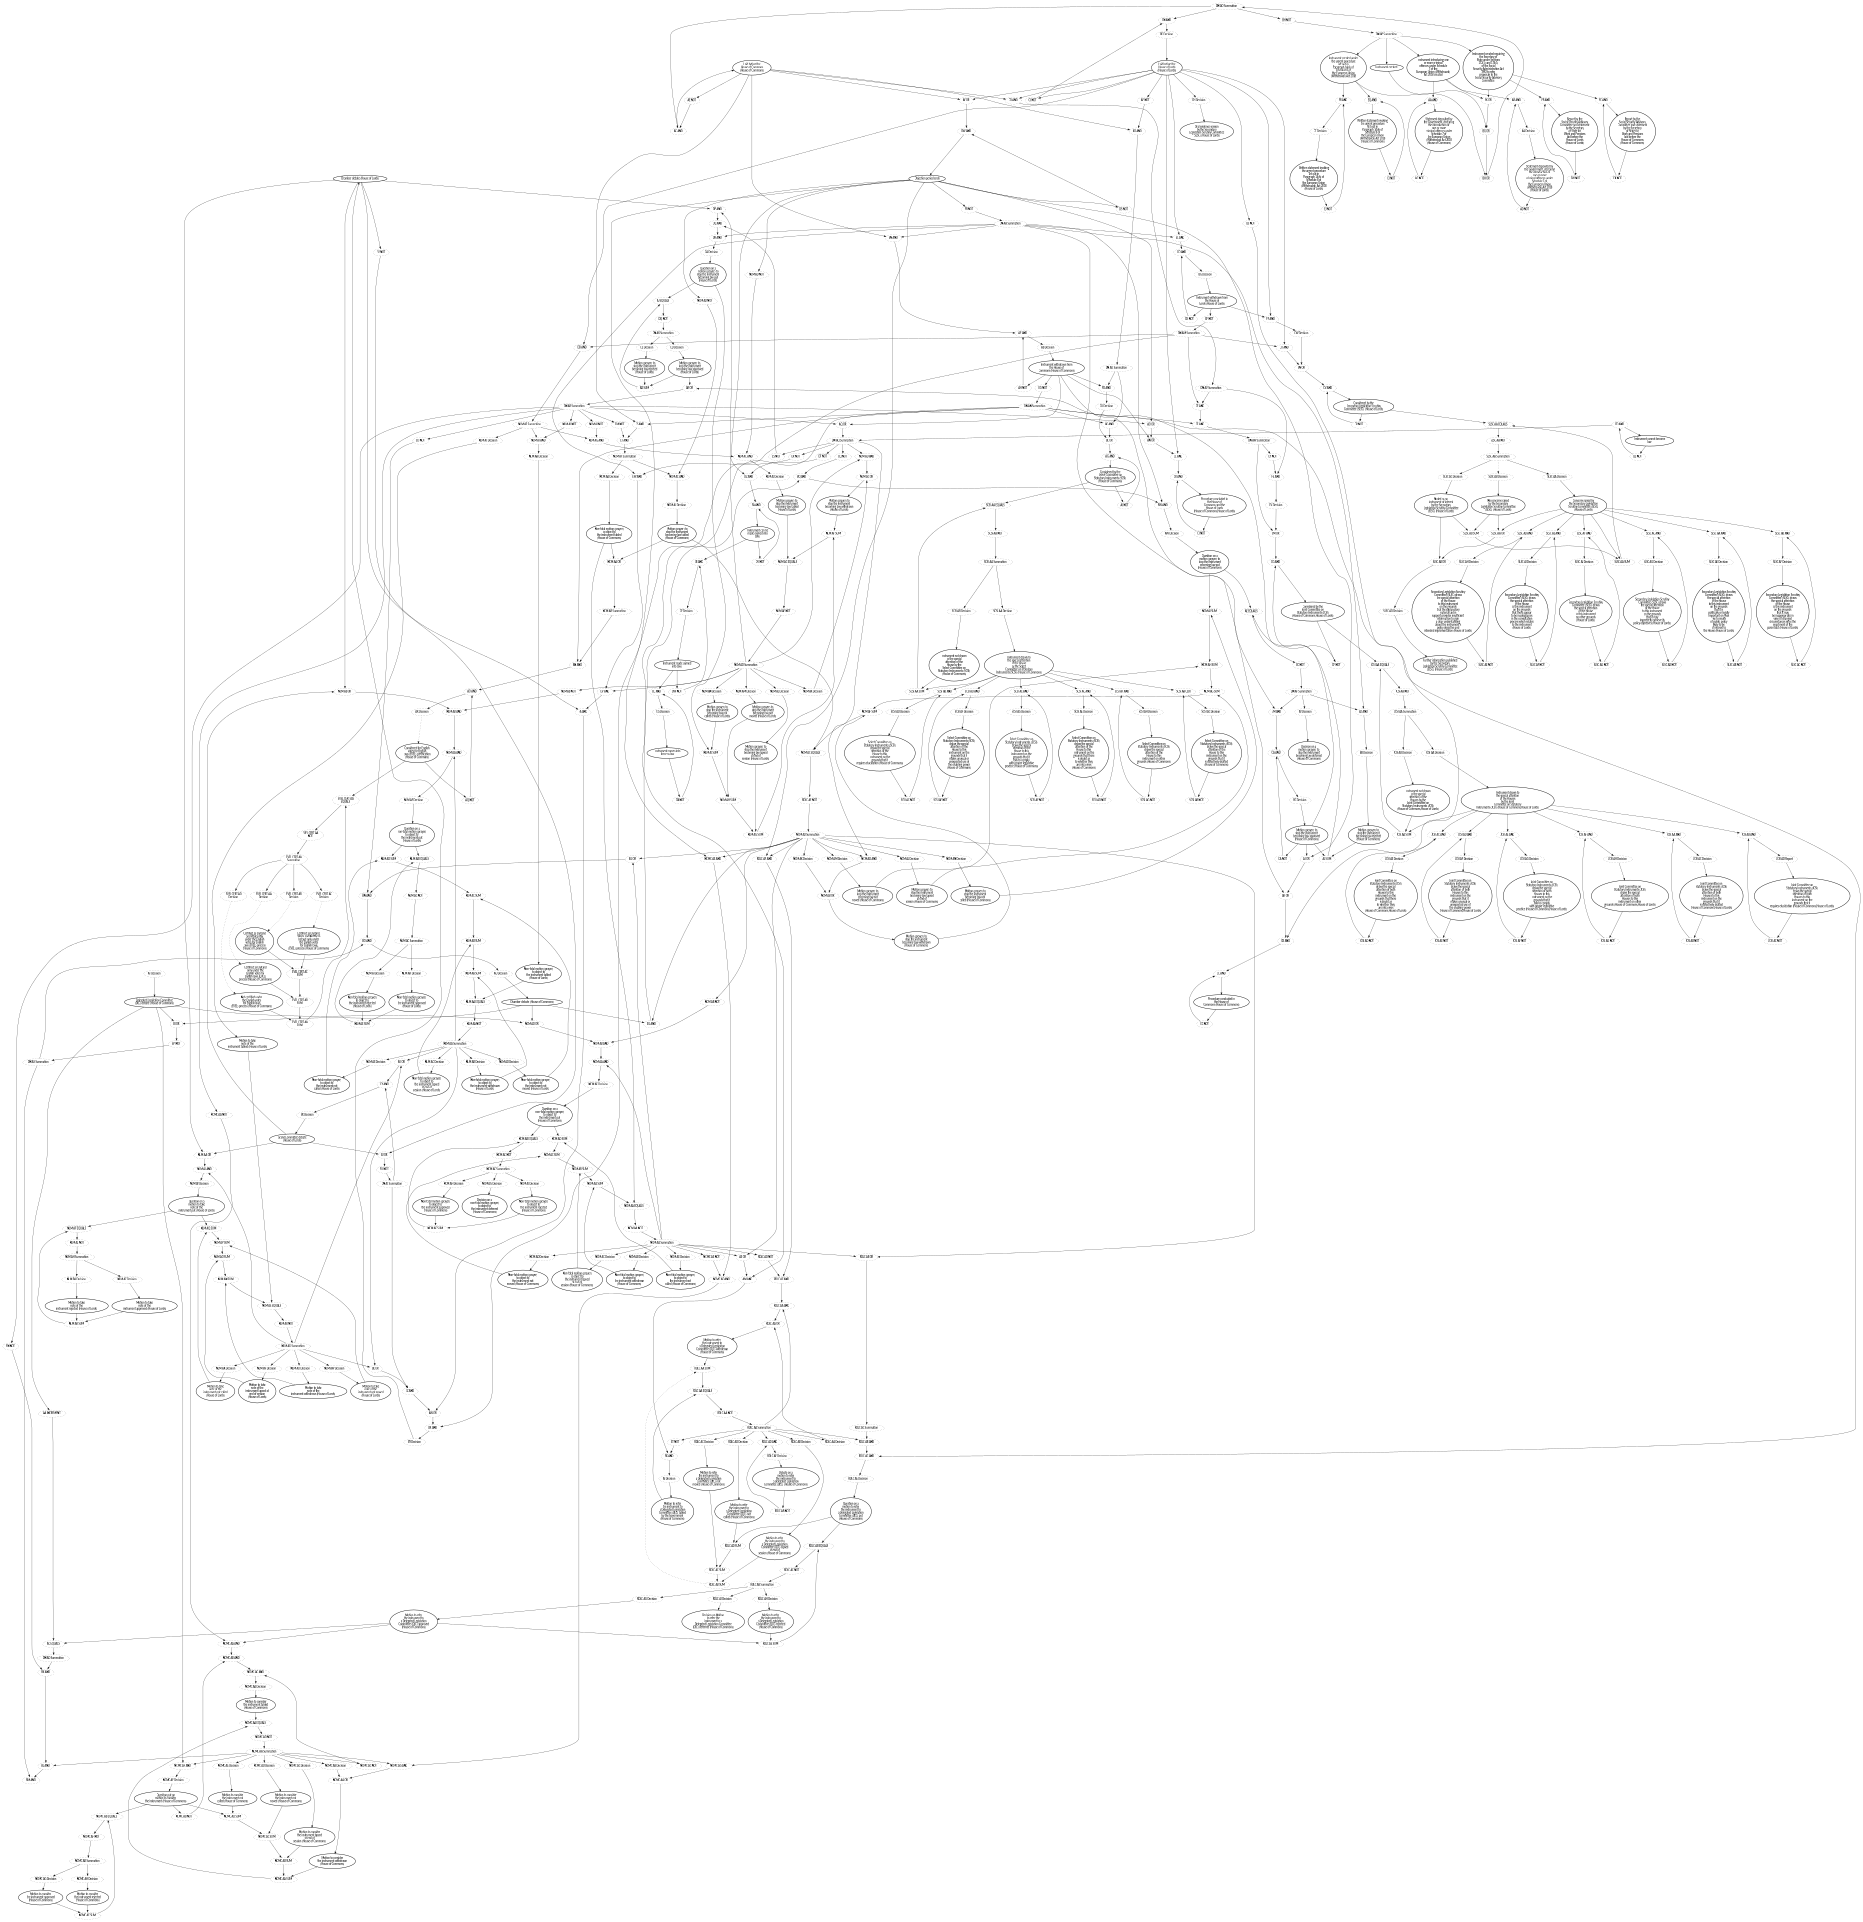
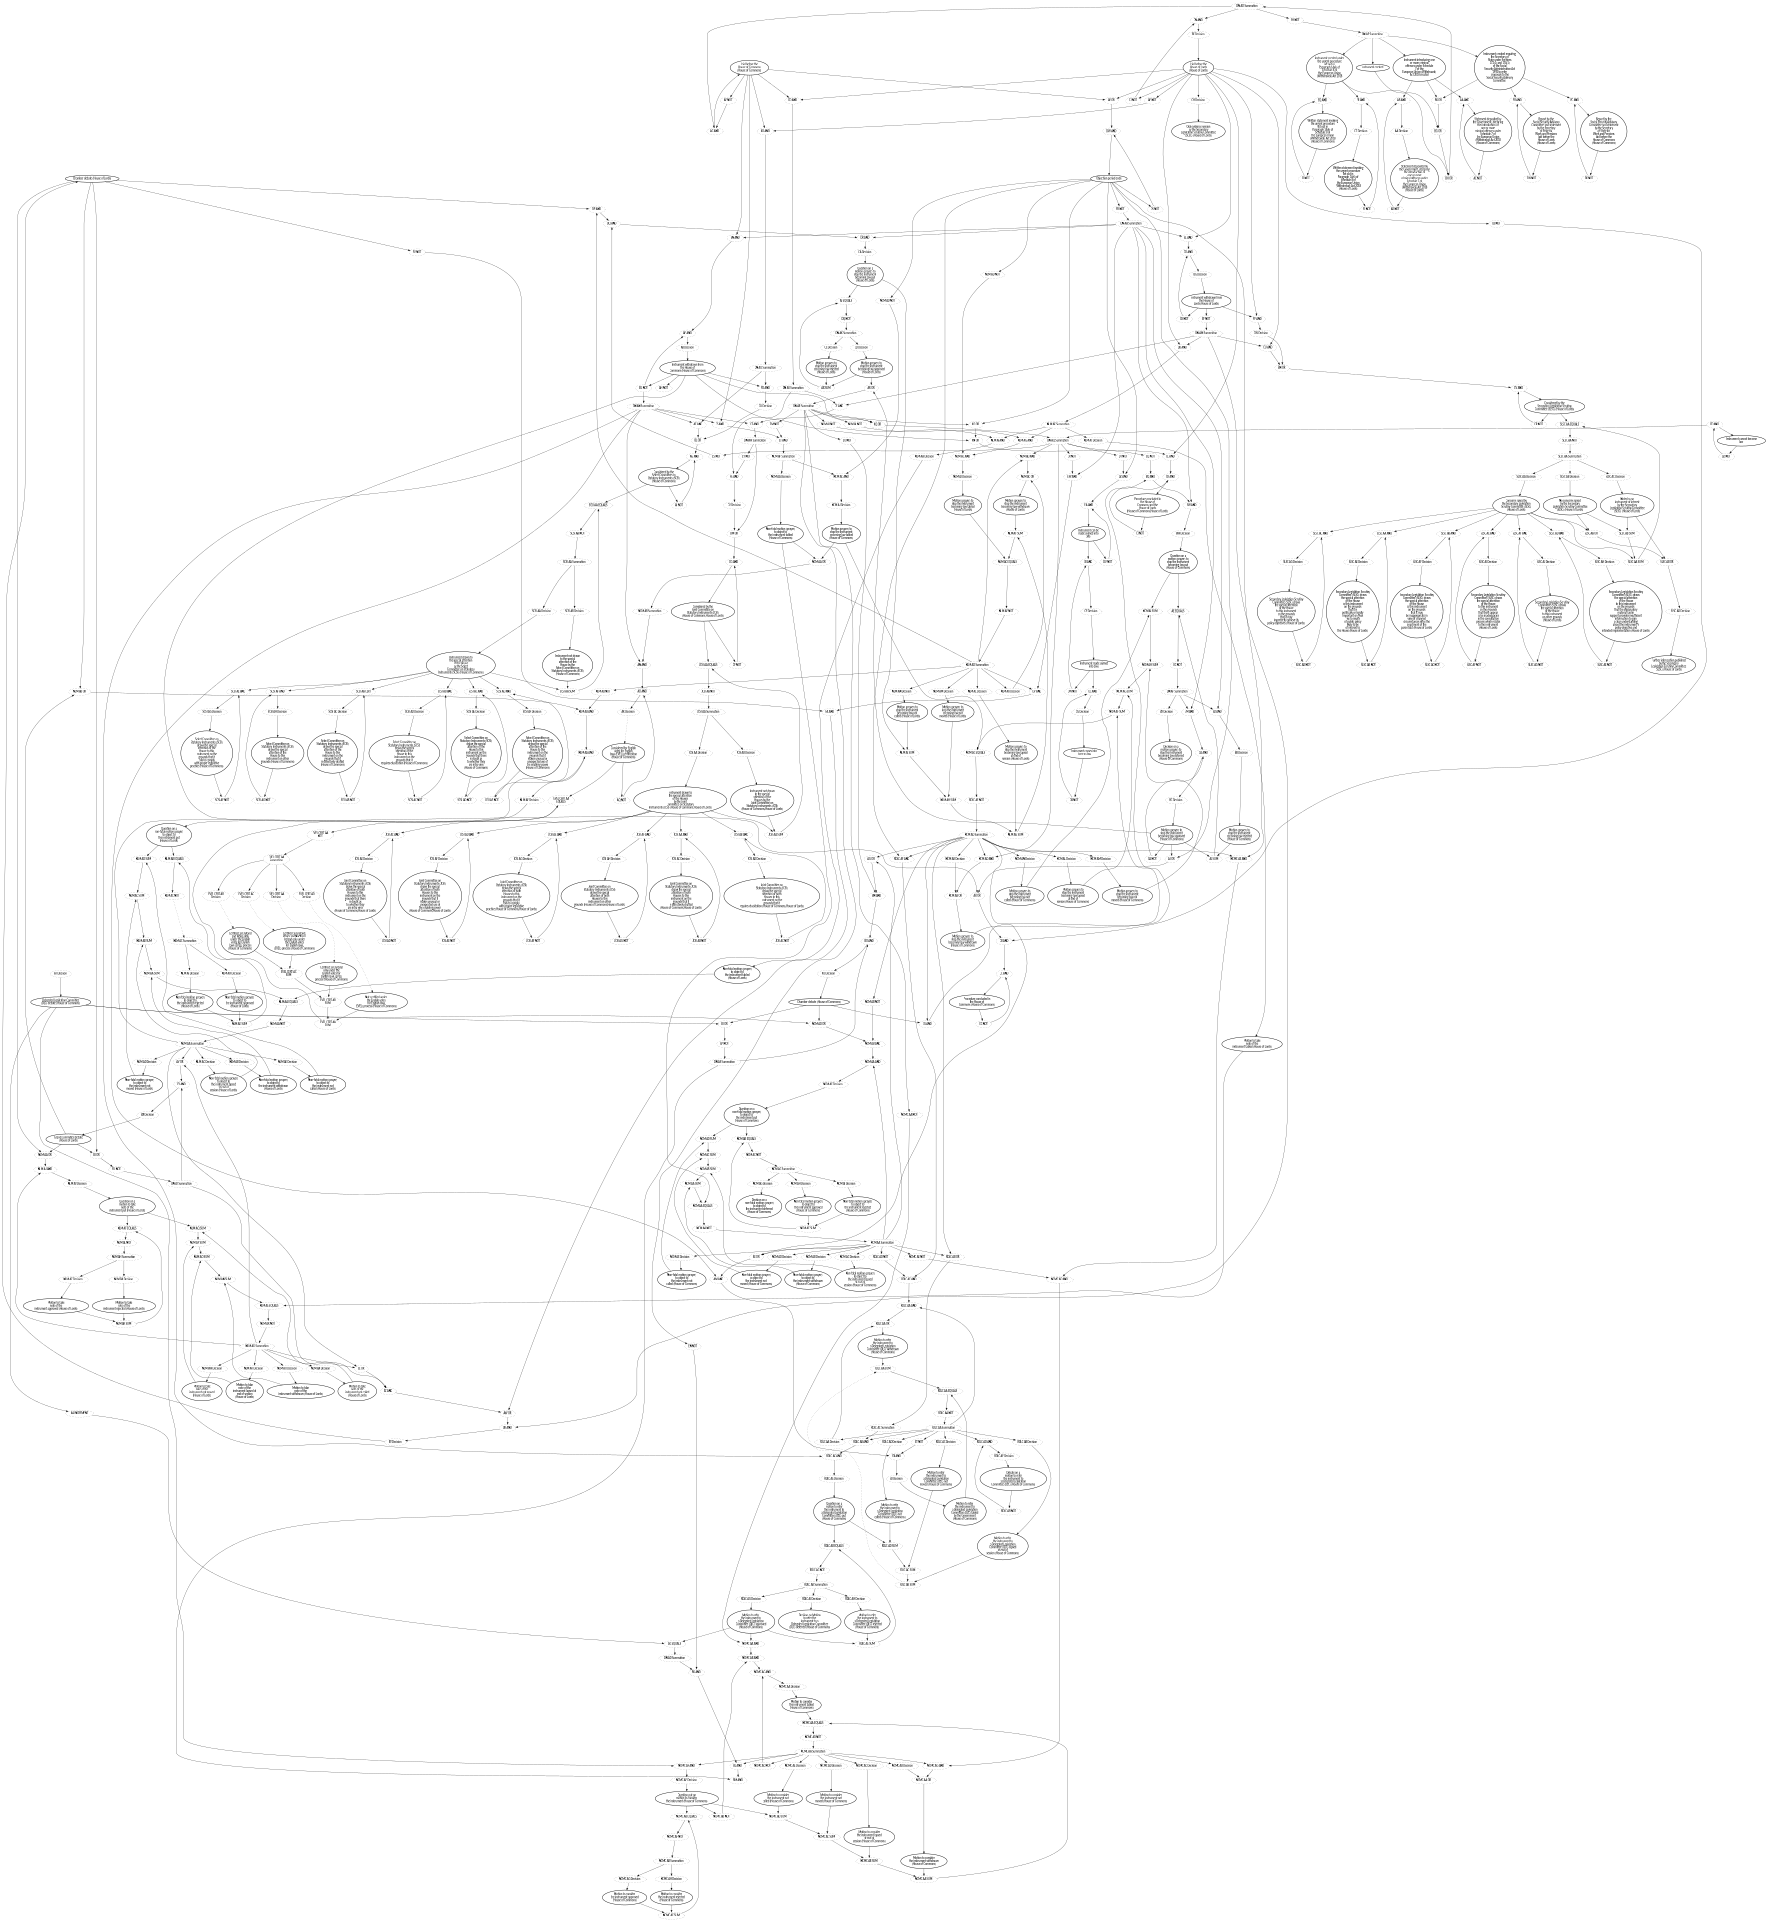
(1023, 362) -> (659, 358)
(1785, 859) -> (757, 859)
(414, 918) -> (178, 918)
